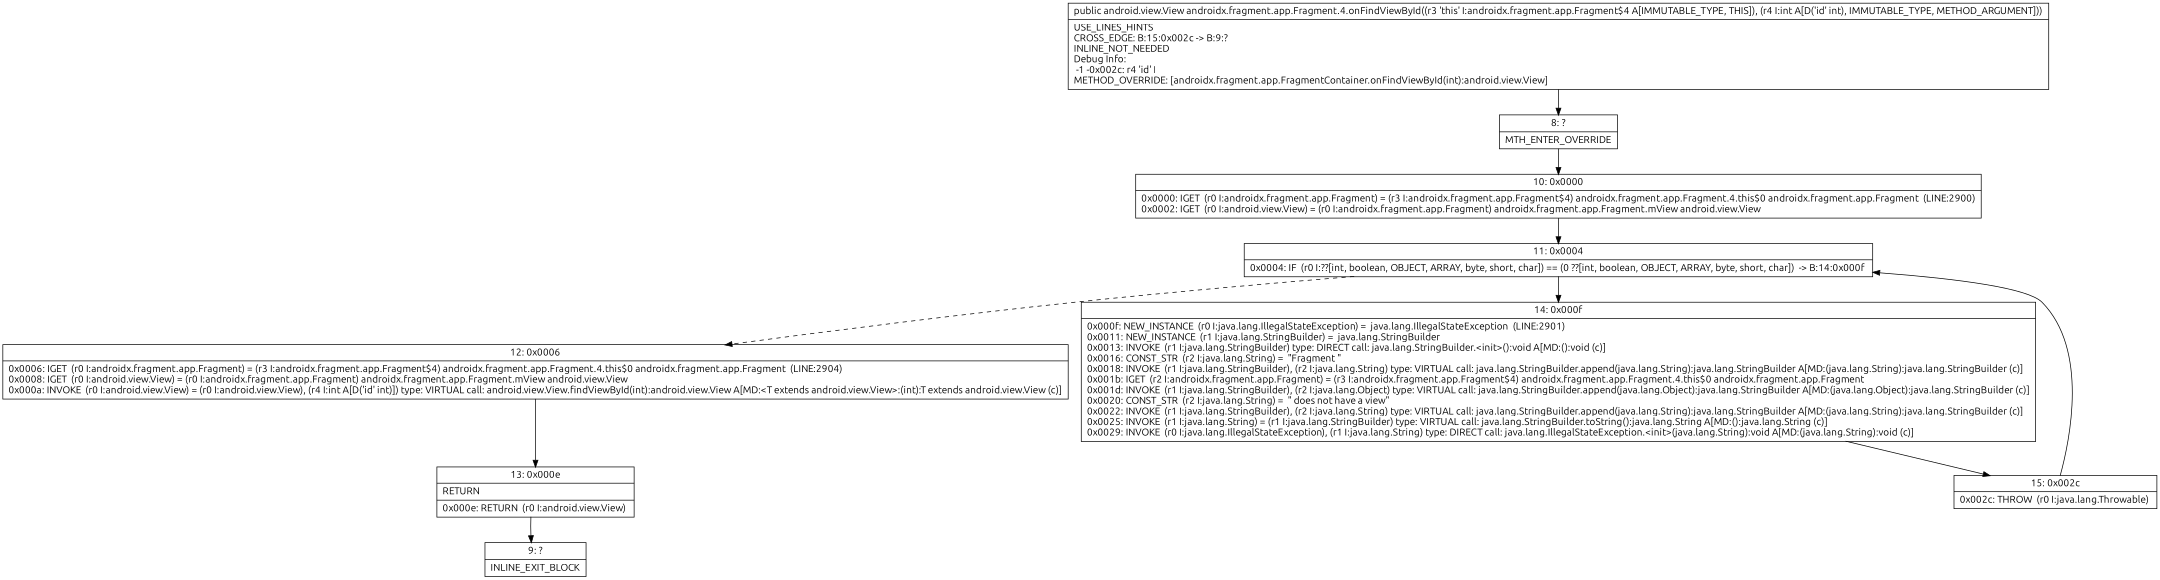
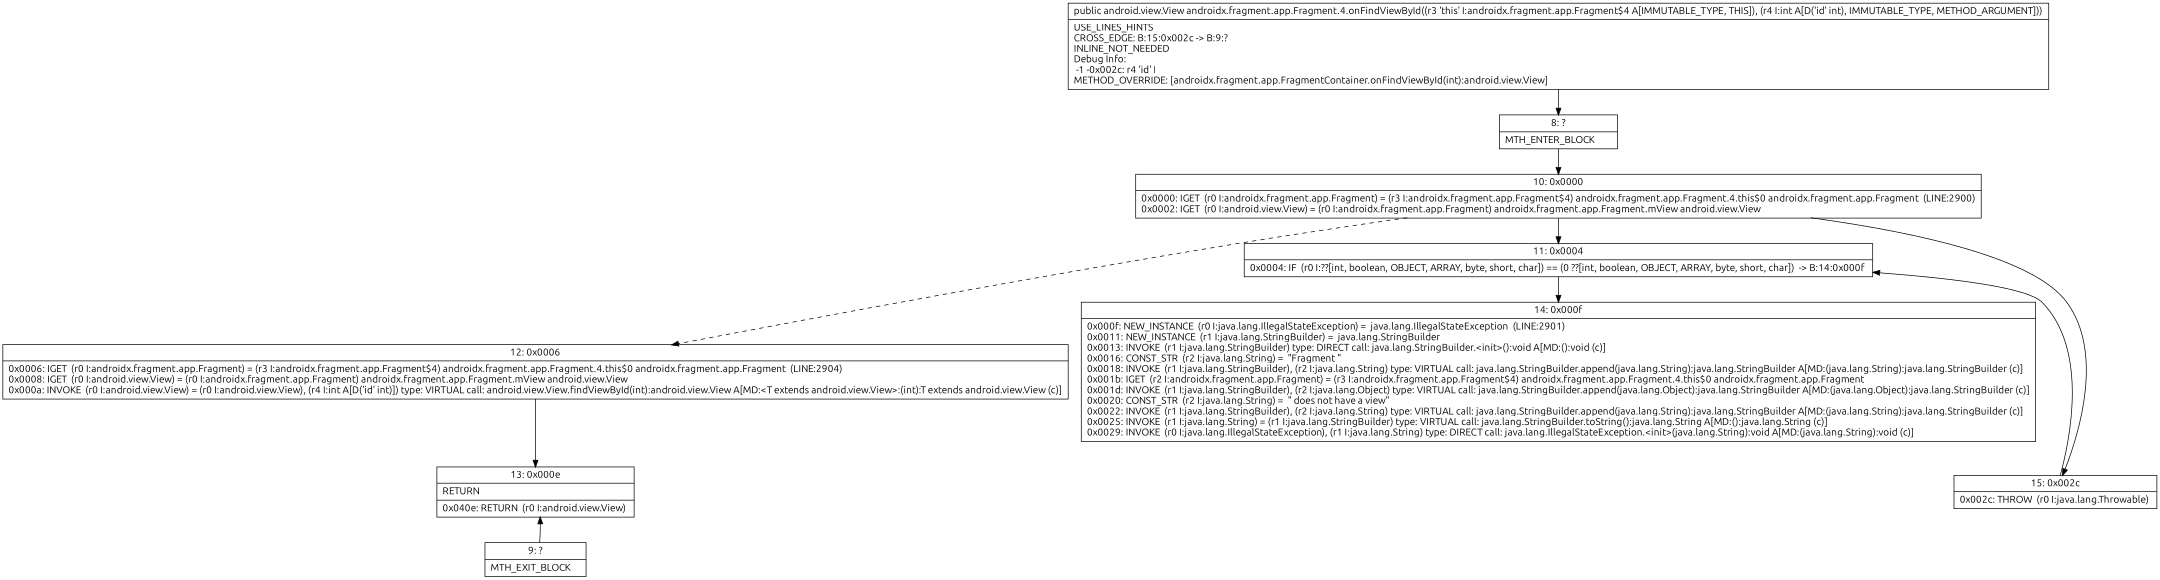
(1558, 140) -> (1550, 140)
(1043, 306) -> (1042, 277)
(1914, 458) -> (2027, 272)
(536, 508) -> (536, 508)
(531, 526) -> (540, 533)
(536, 568) -> (531, 568)
